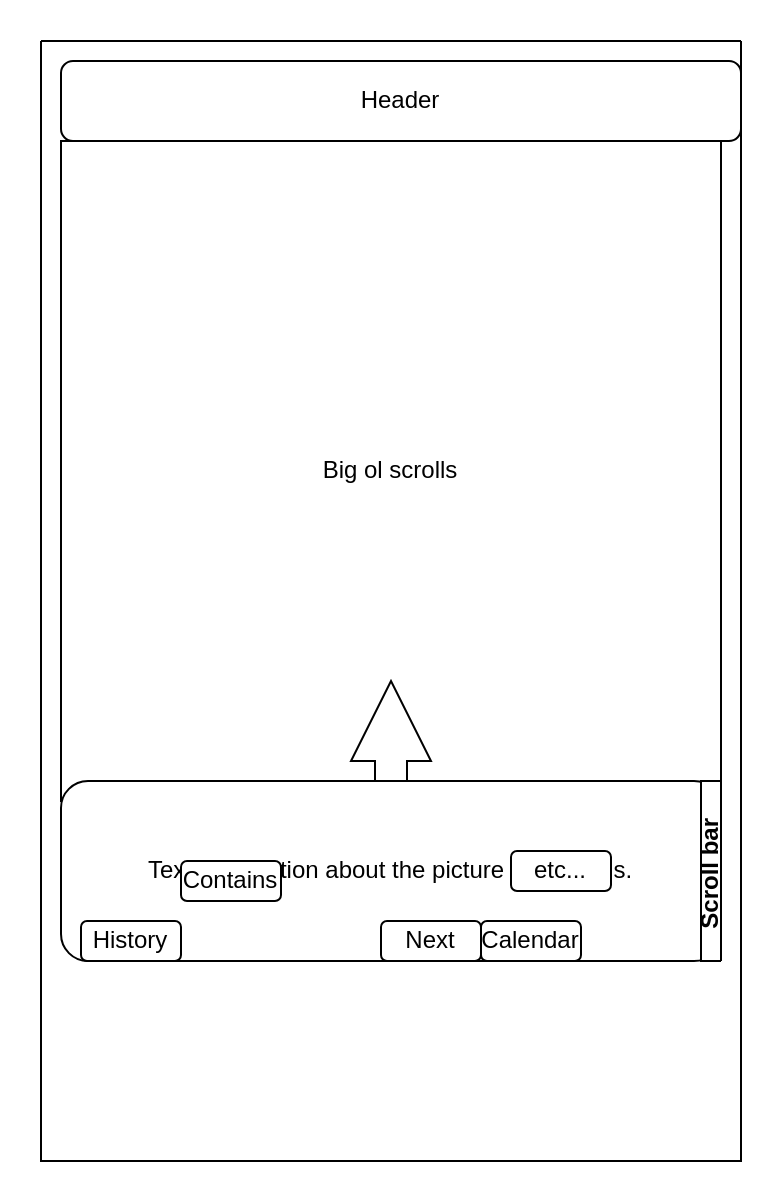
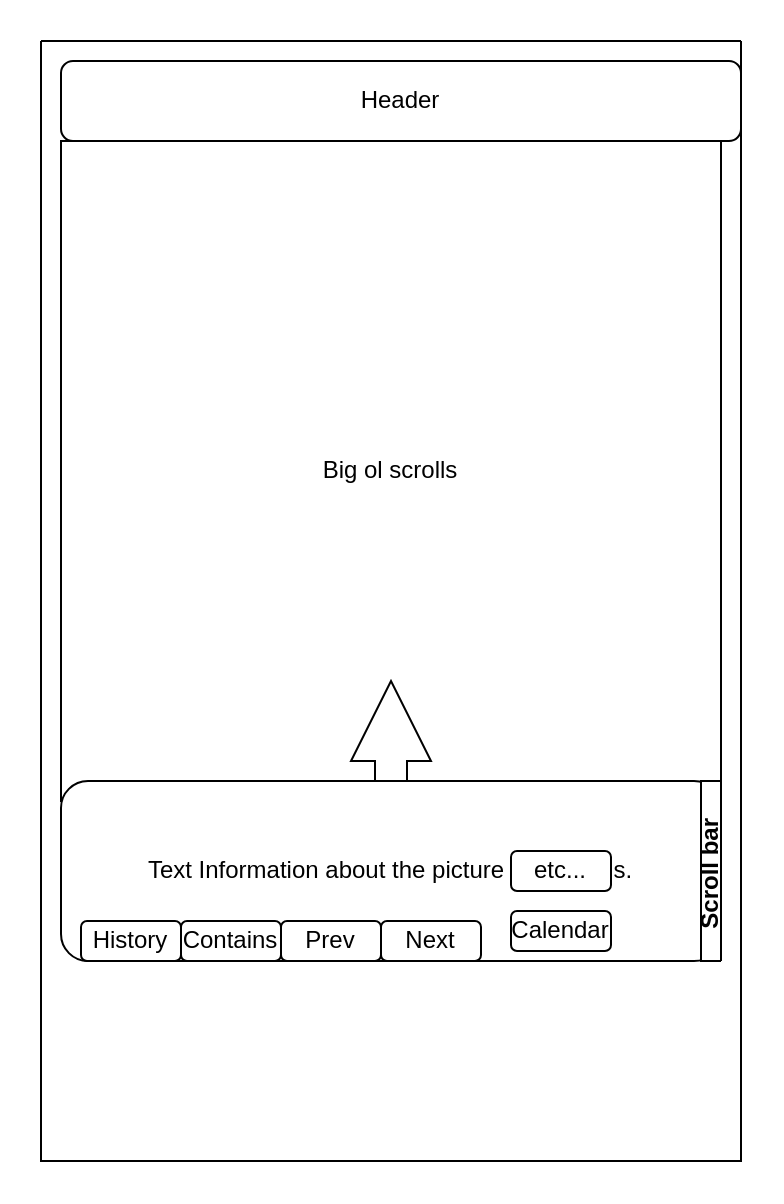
(231, 881) -> (231, 941)
none -> (331, 941)
(531, 941) -> (561, 931)
